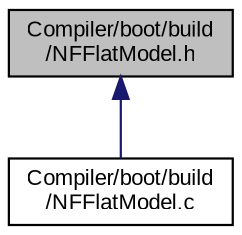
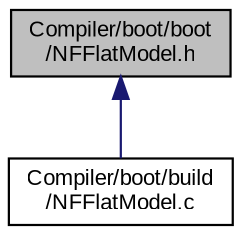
(121, 43) -> (121, 43)
